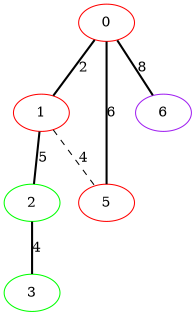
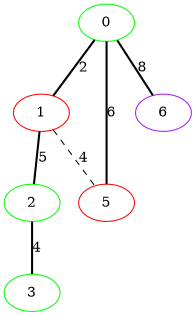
(107, 23) -> (107, 23)
